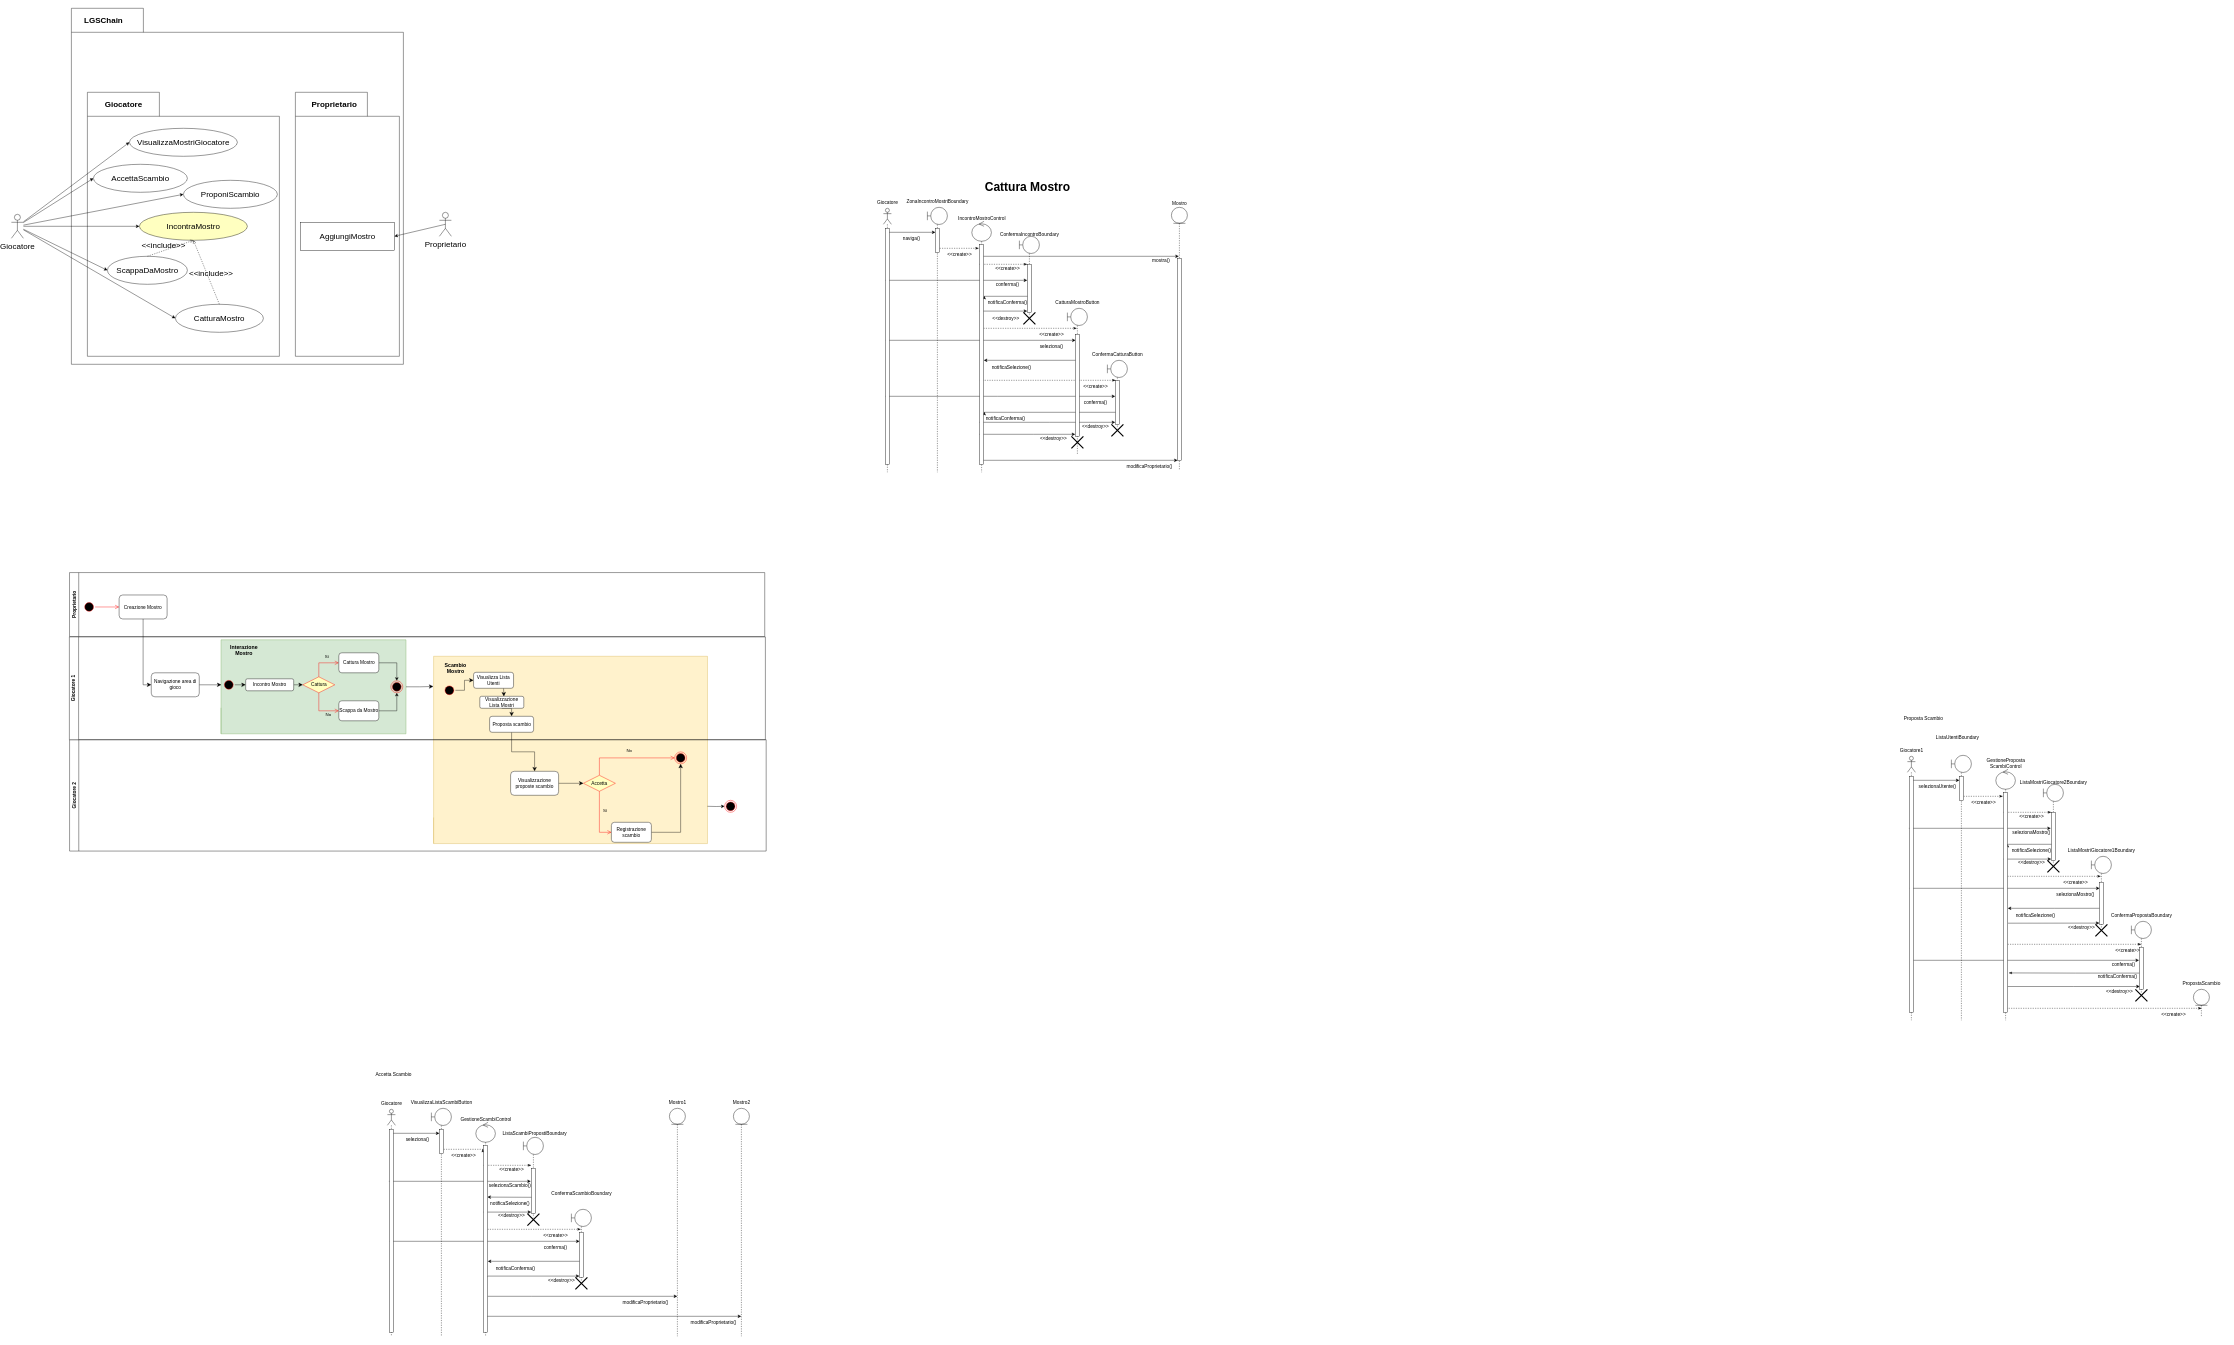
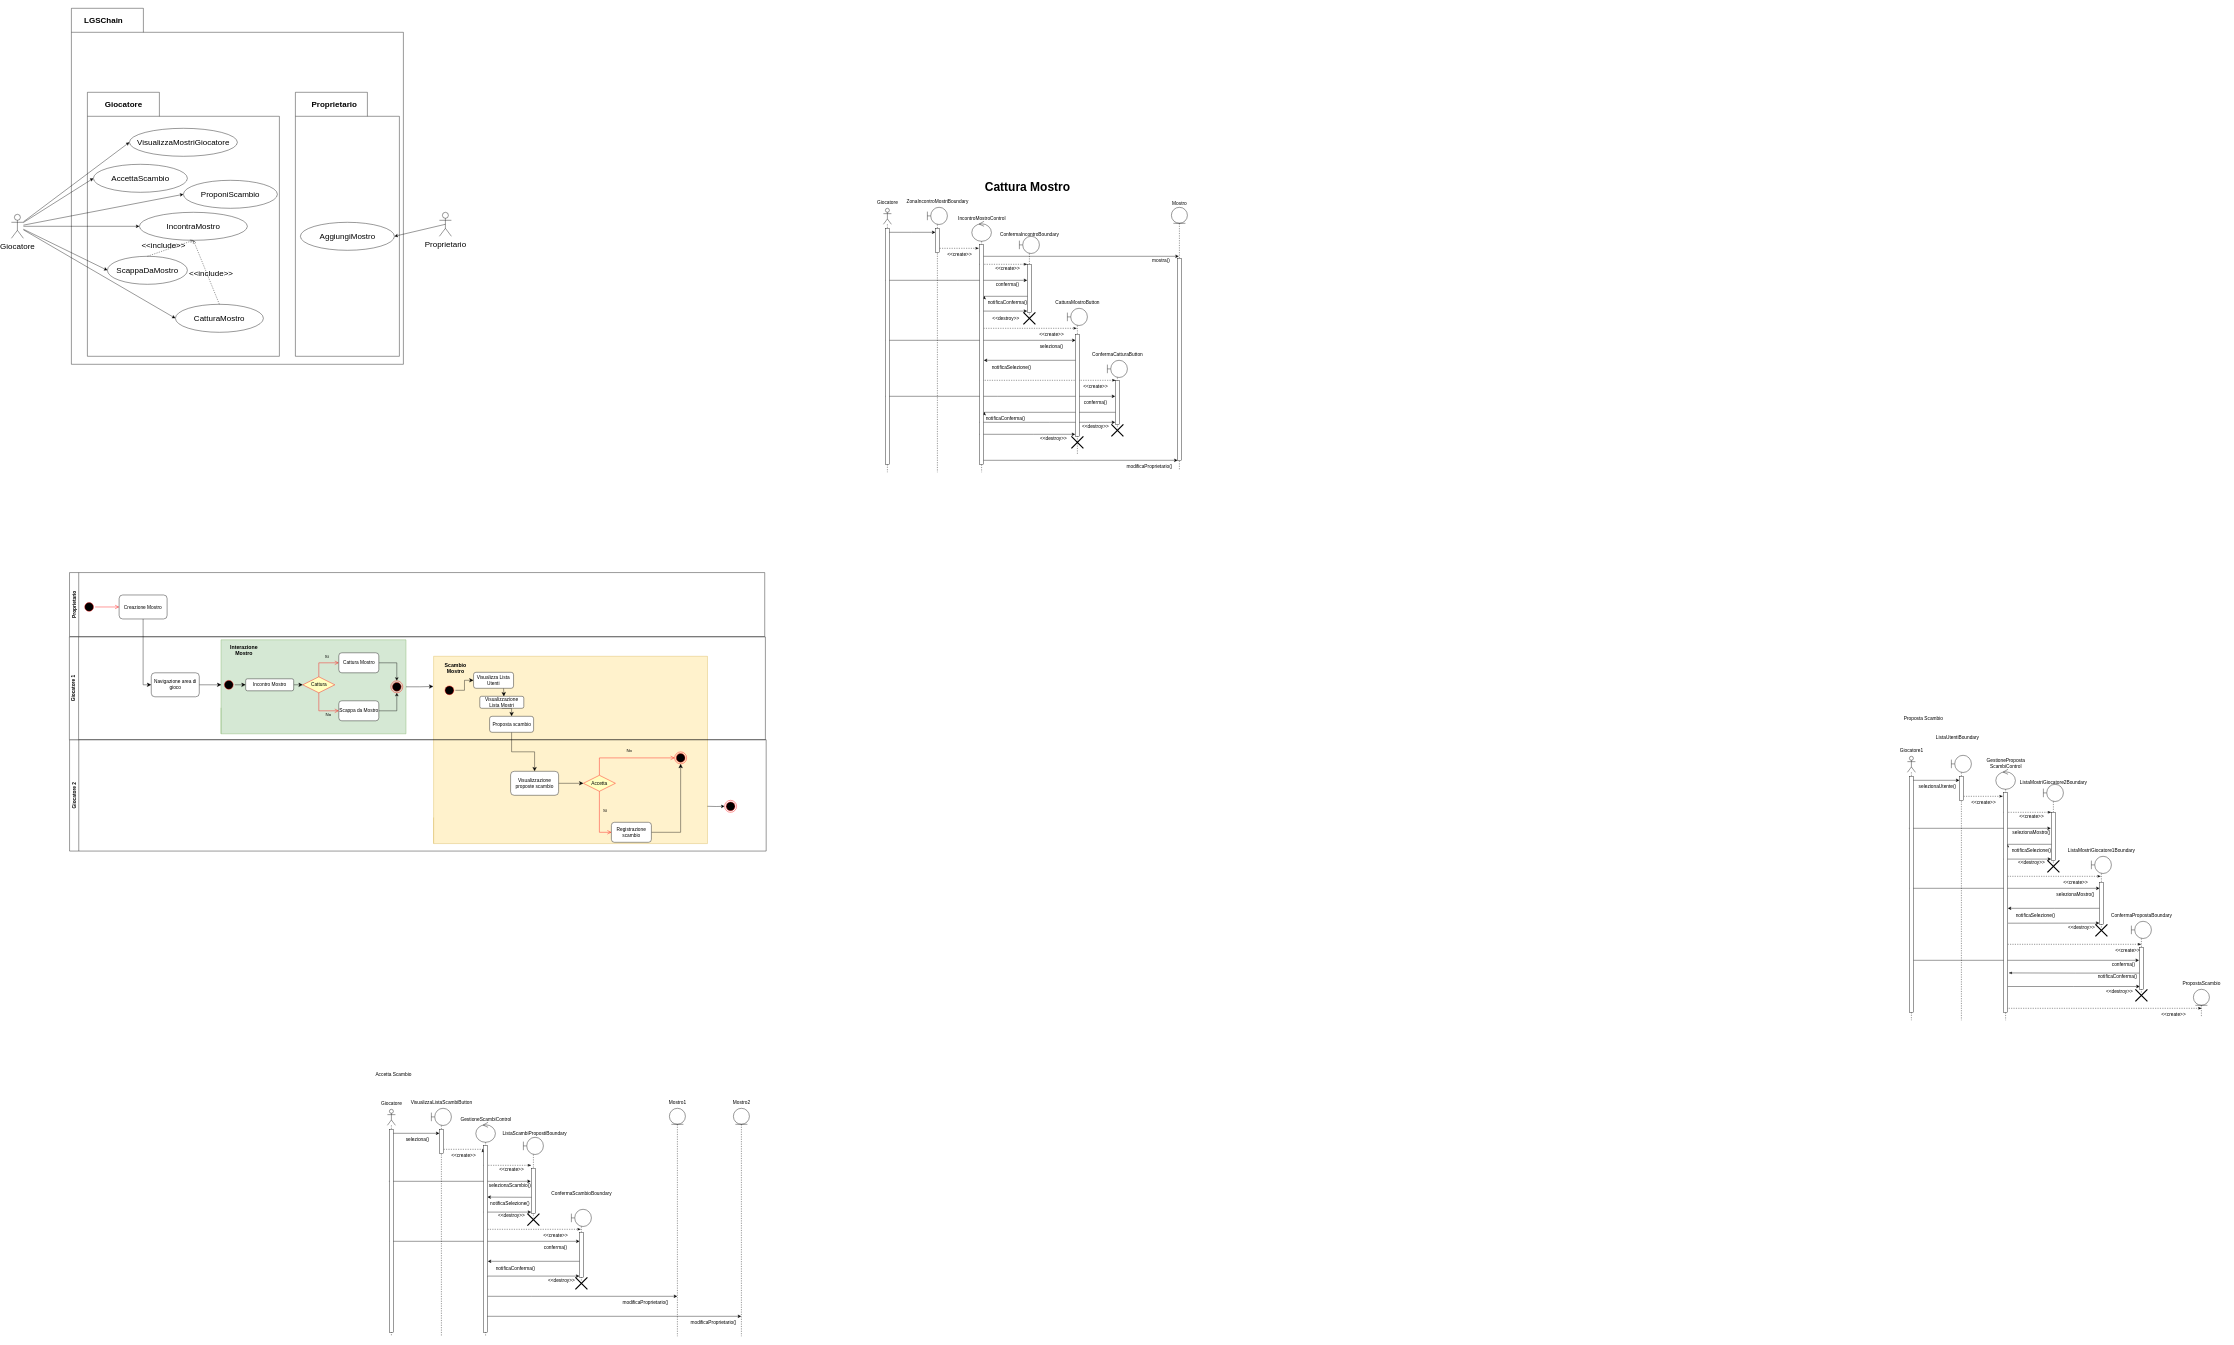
(193, 226) -> (193, 226)
(347, 236) -> (347, 236)
(911, 238) -> none
